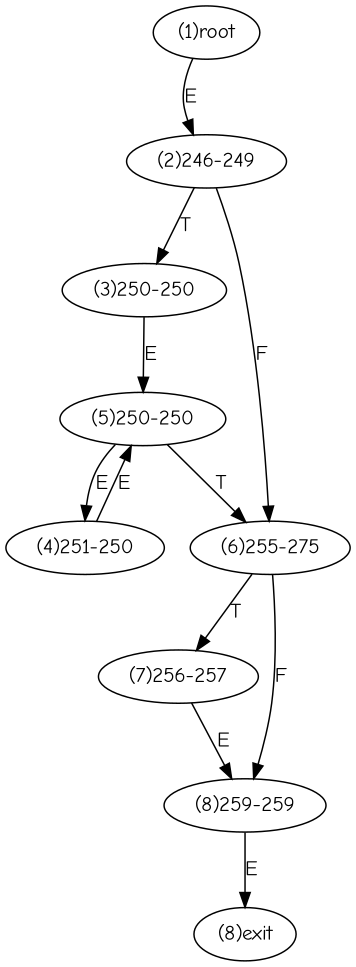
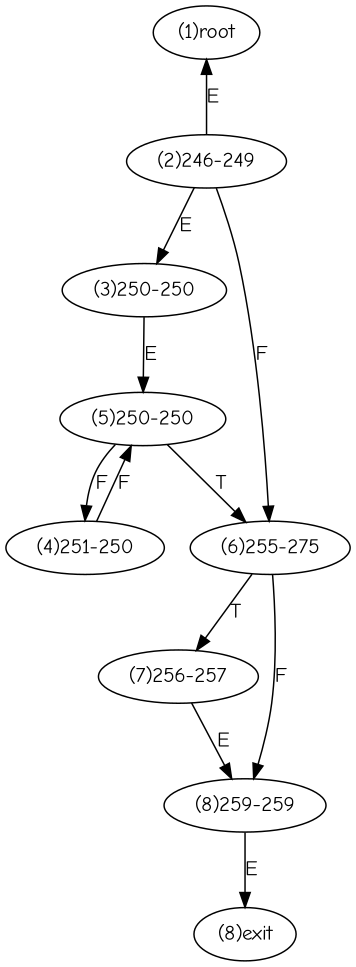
(184, 89) -> (207, 104)
(186, 226) -> (186, 226)
(102, 483) -> (102, 483)
(124, 483) -> (124, 483)
